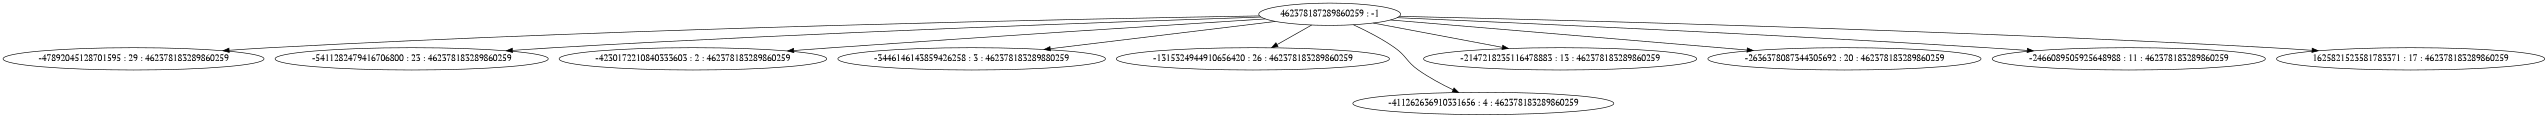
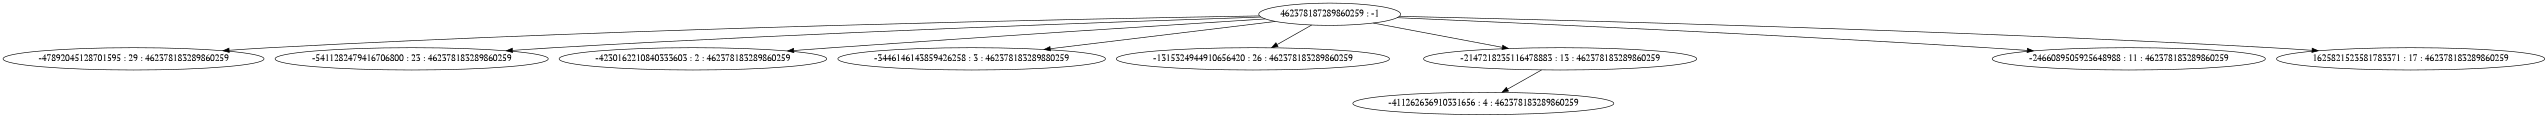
(1404, 56) -> (1525, 80)
(693, 59) -> (693, 59)
(1844, 59) -> none
